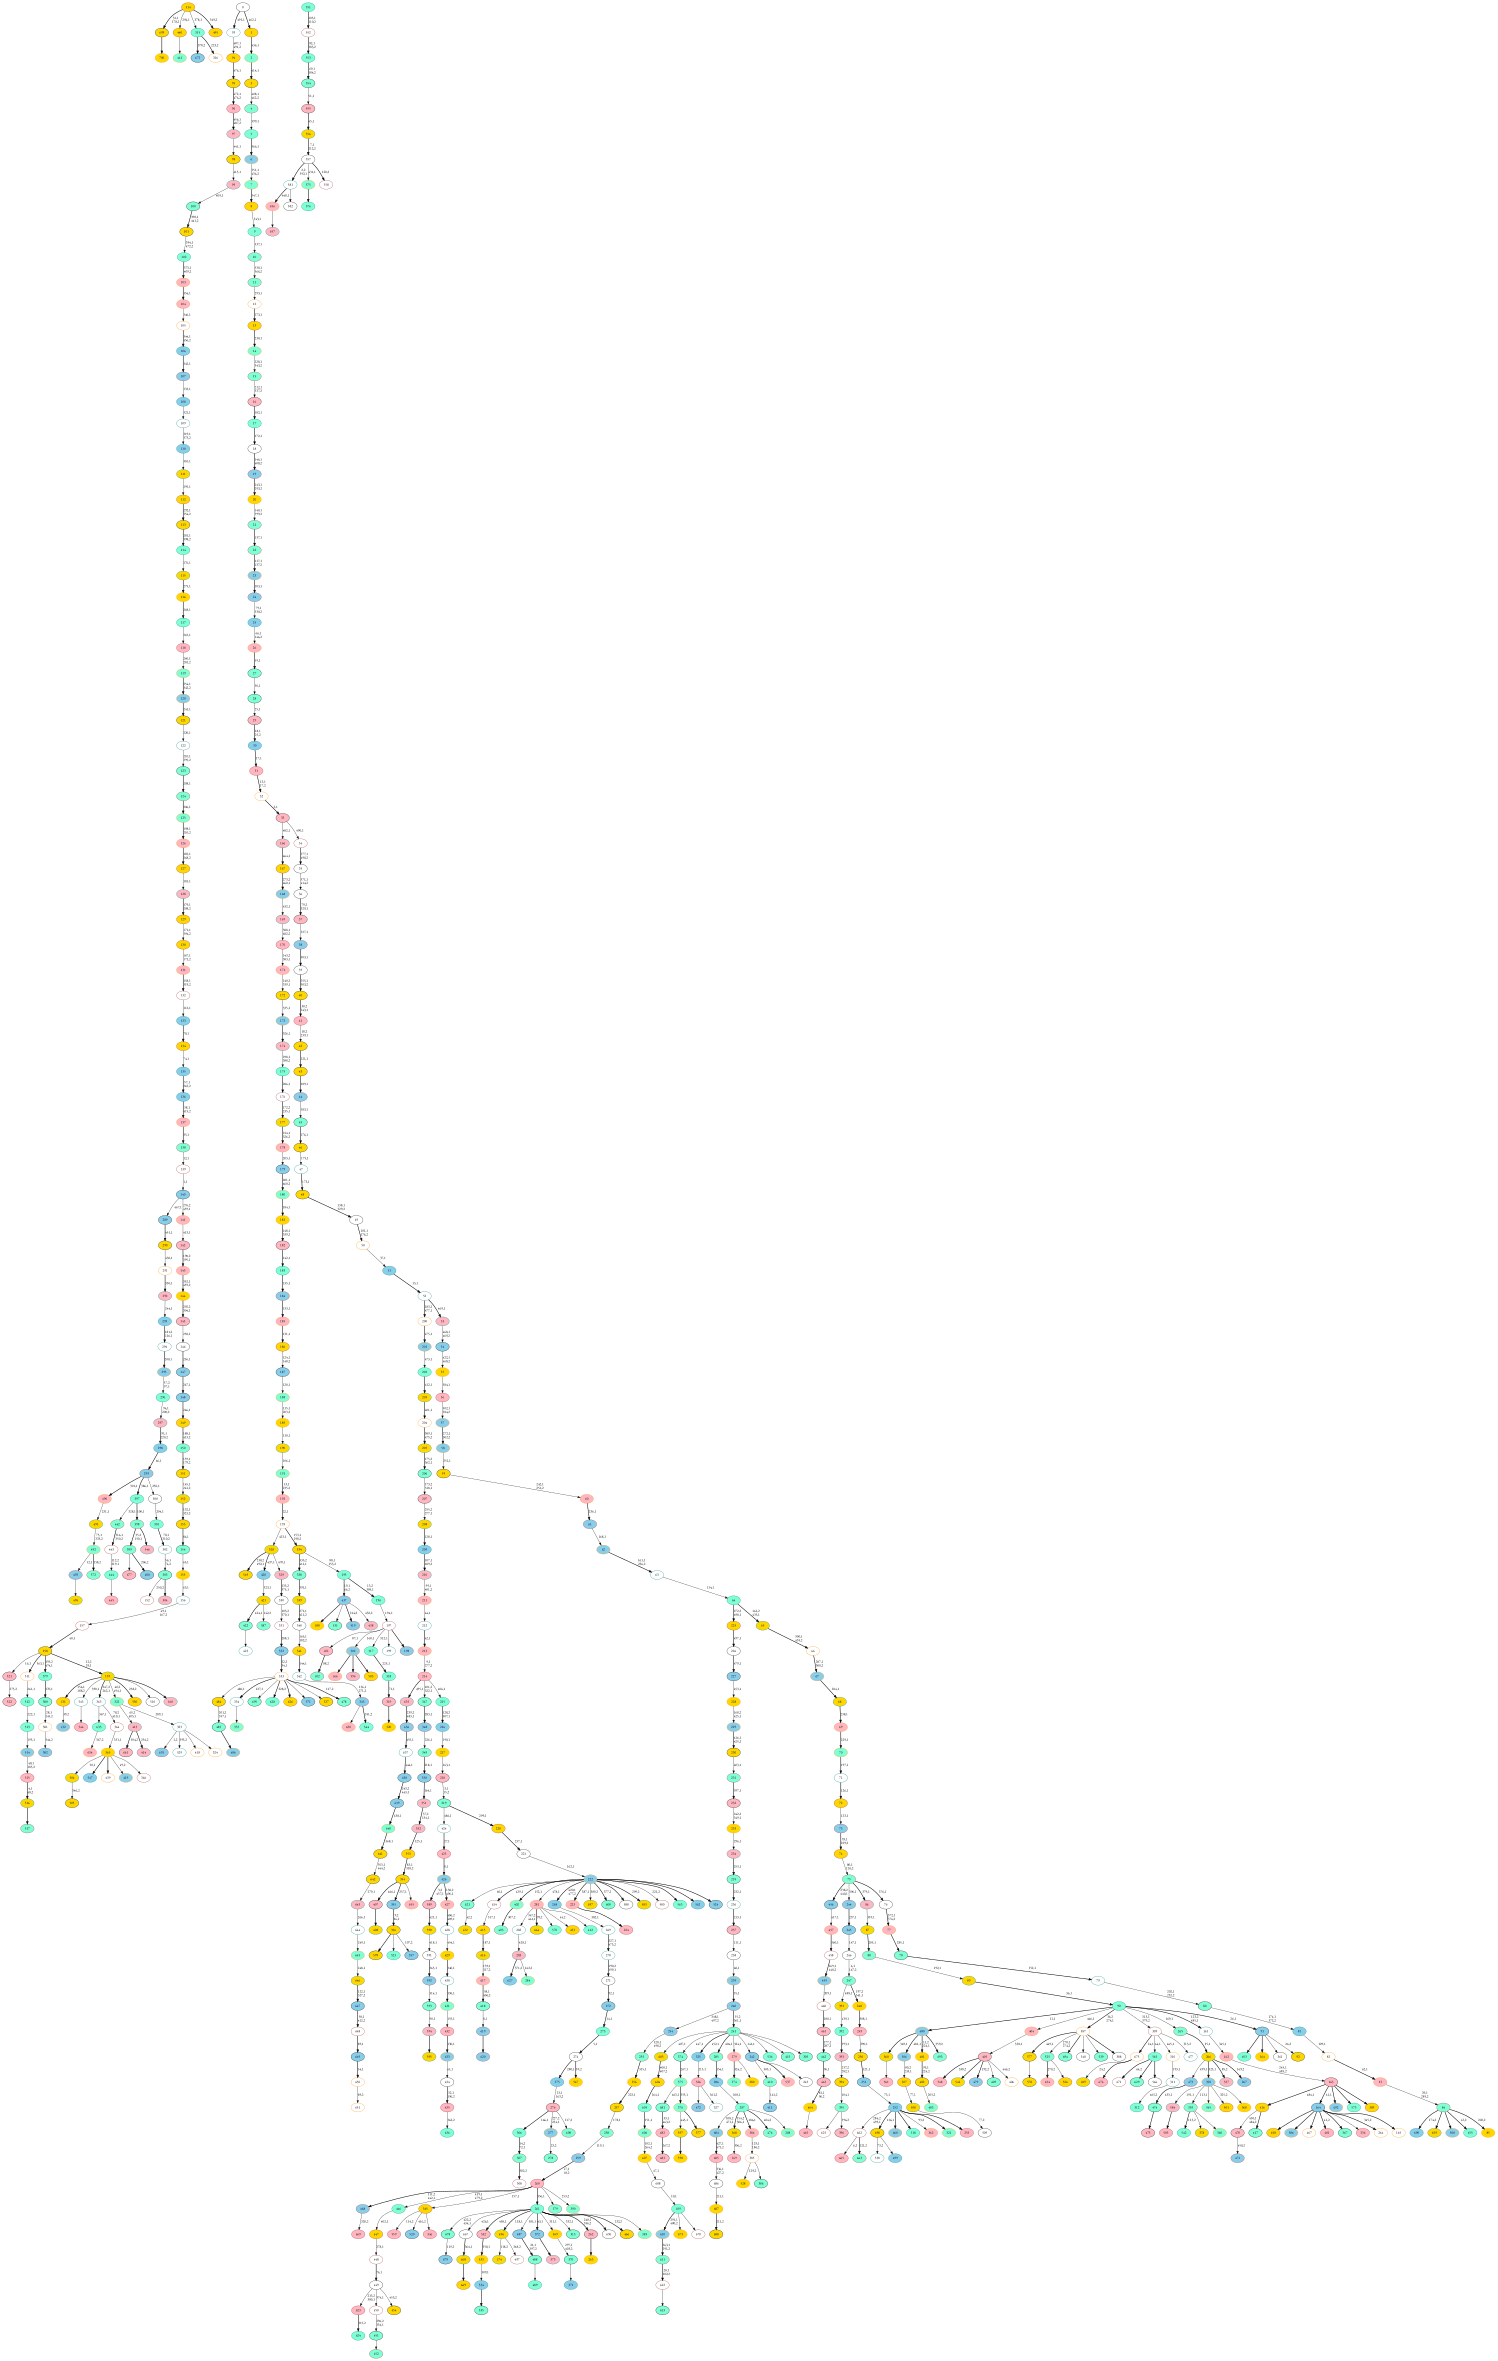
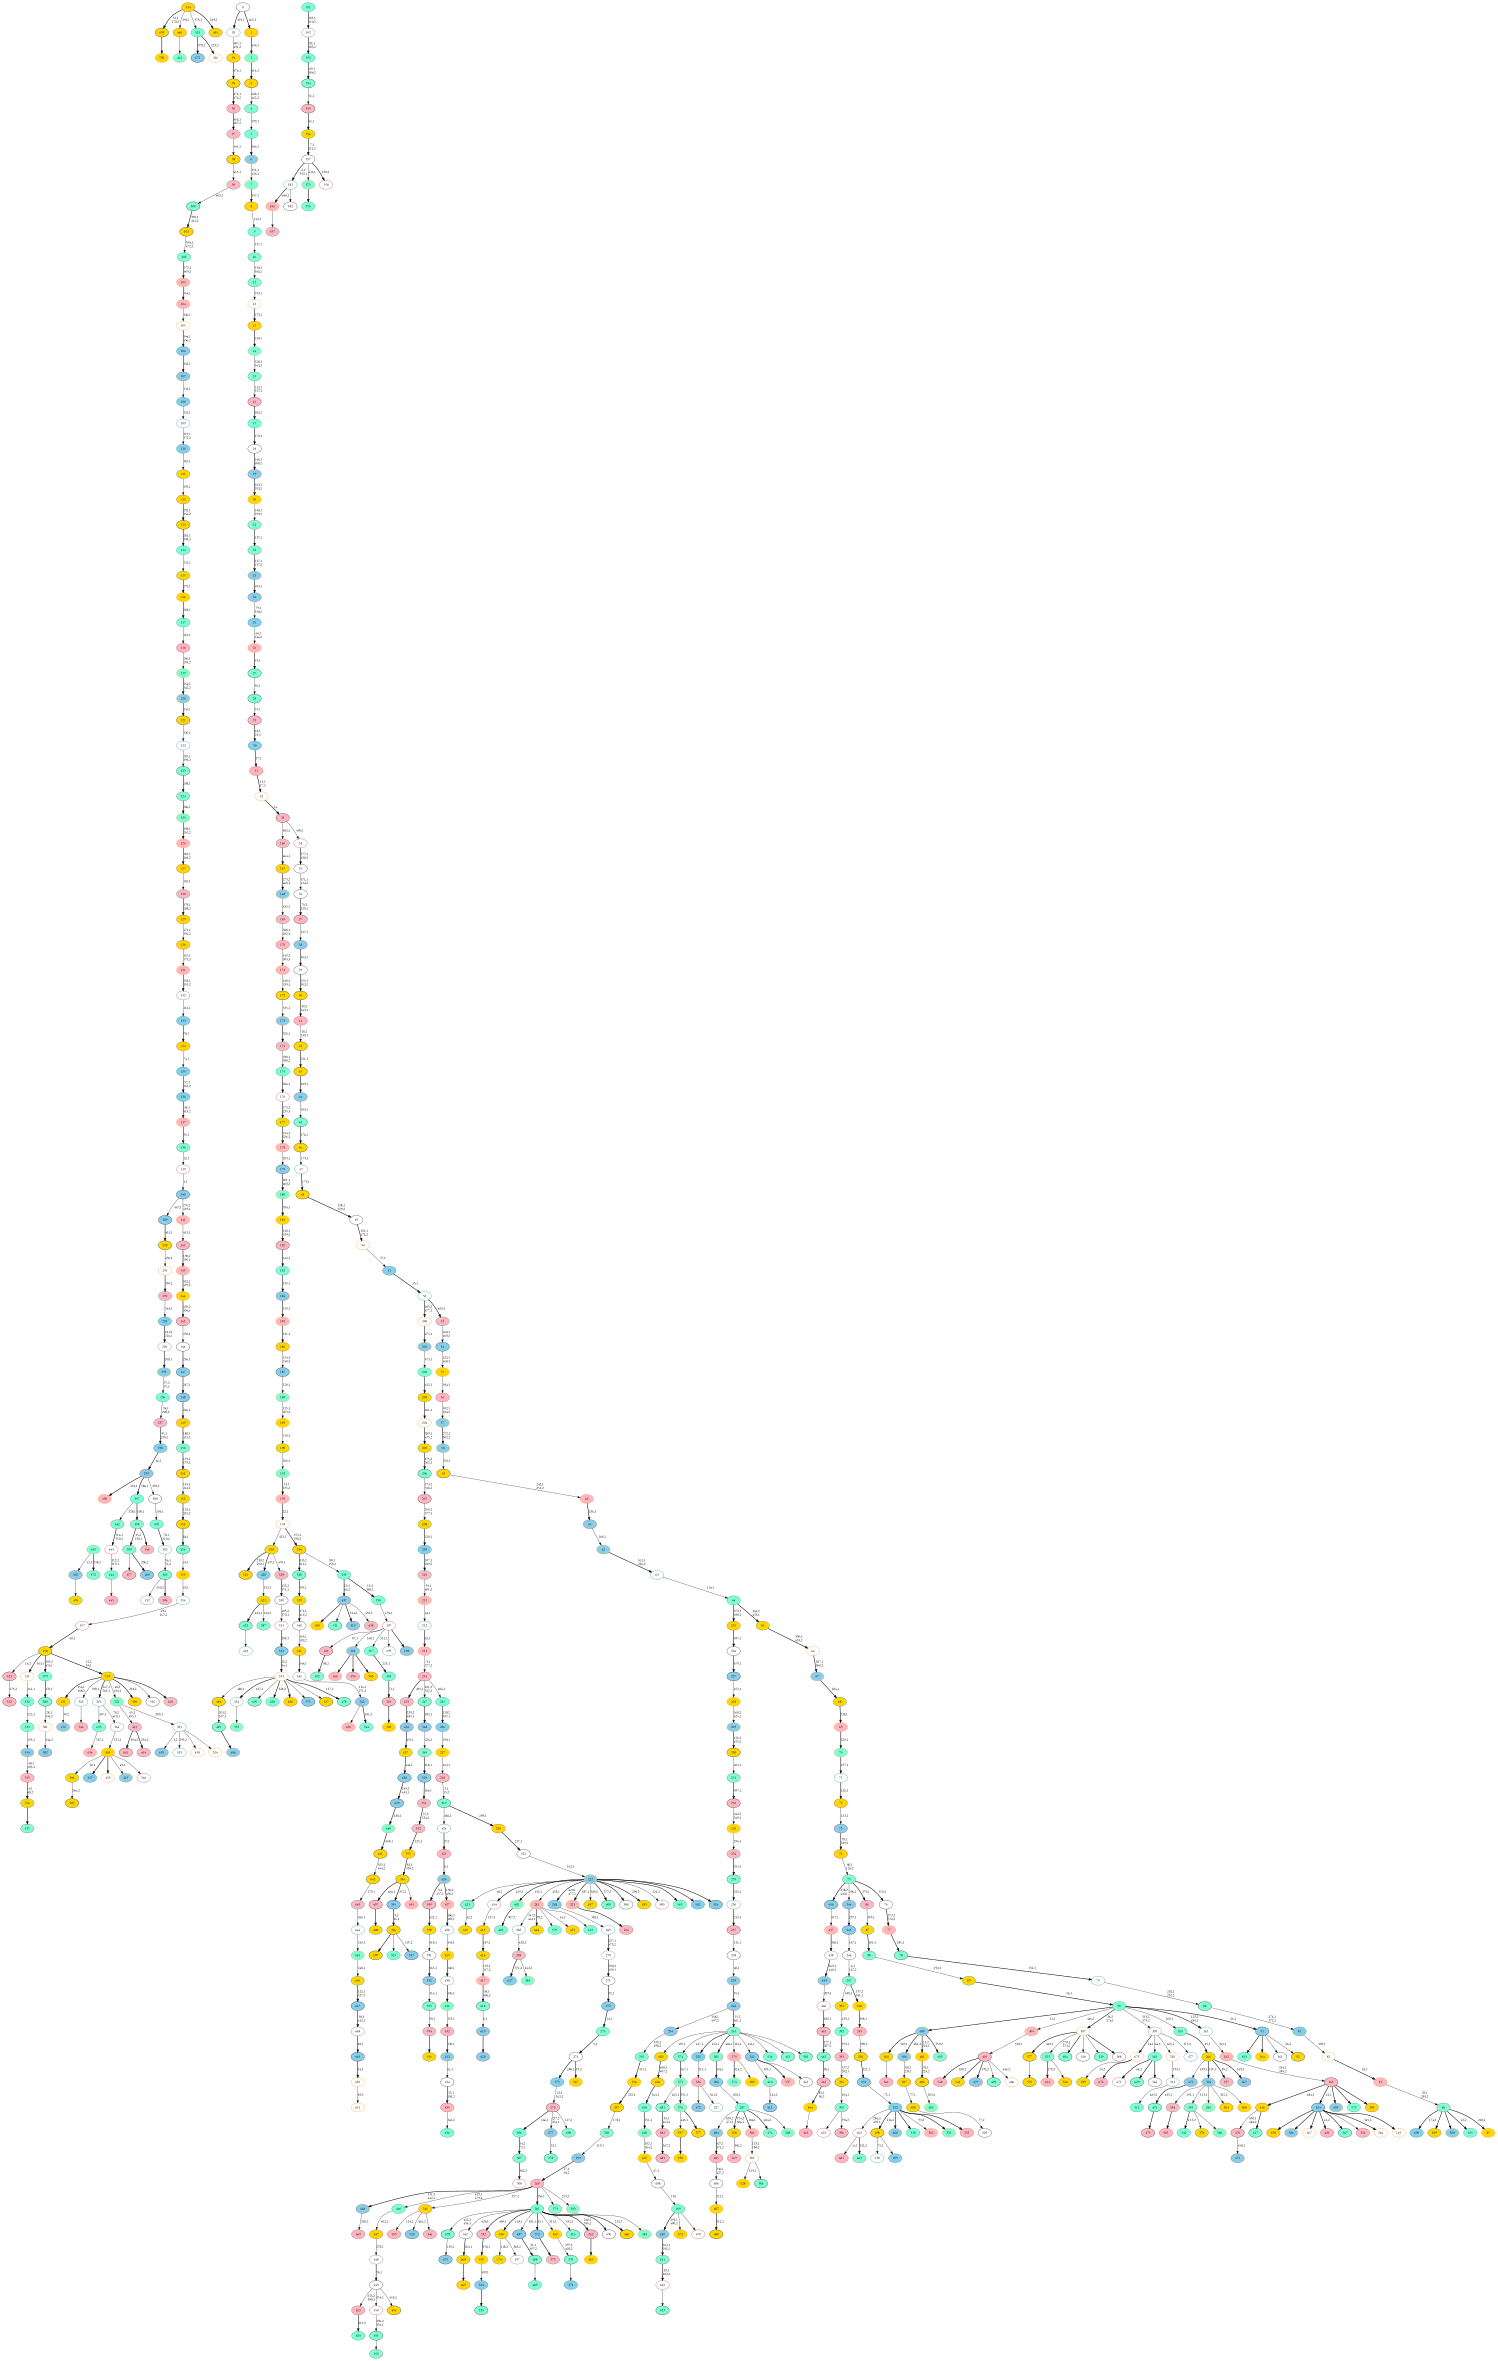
(96, 1524) -> none
(406, 1752) -> (406, 1752)
